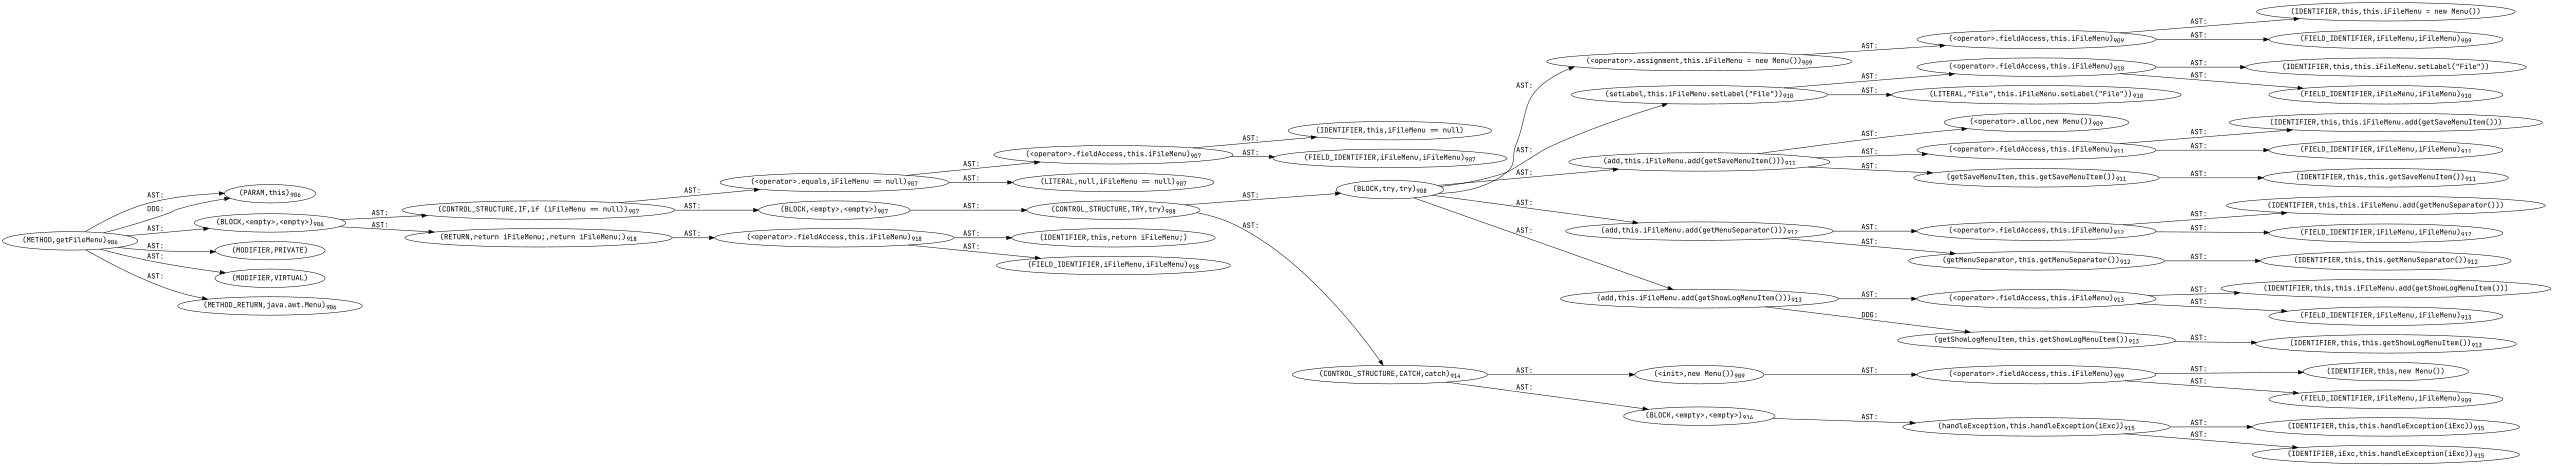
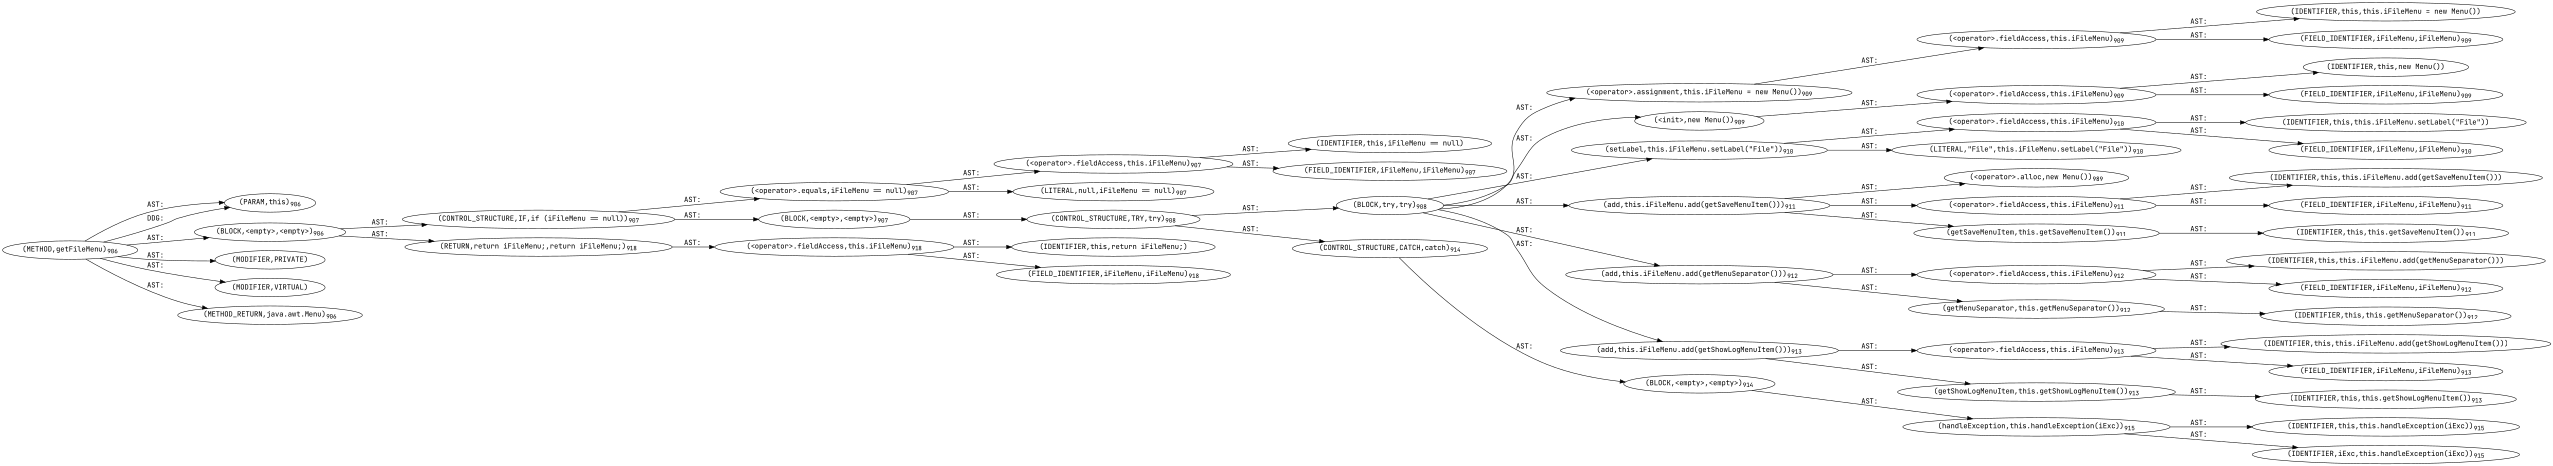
(2098, 122) -> (2098, 177)
(1872, 315) -> (1872, 367)
(1558, 375) -> (1531, 148)
